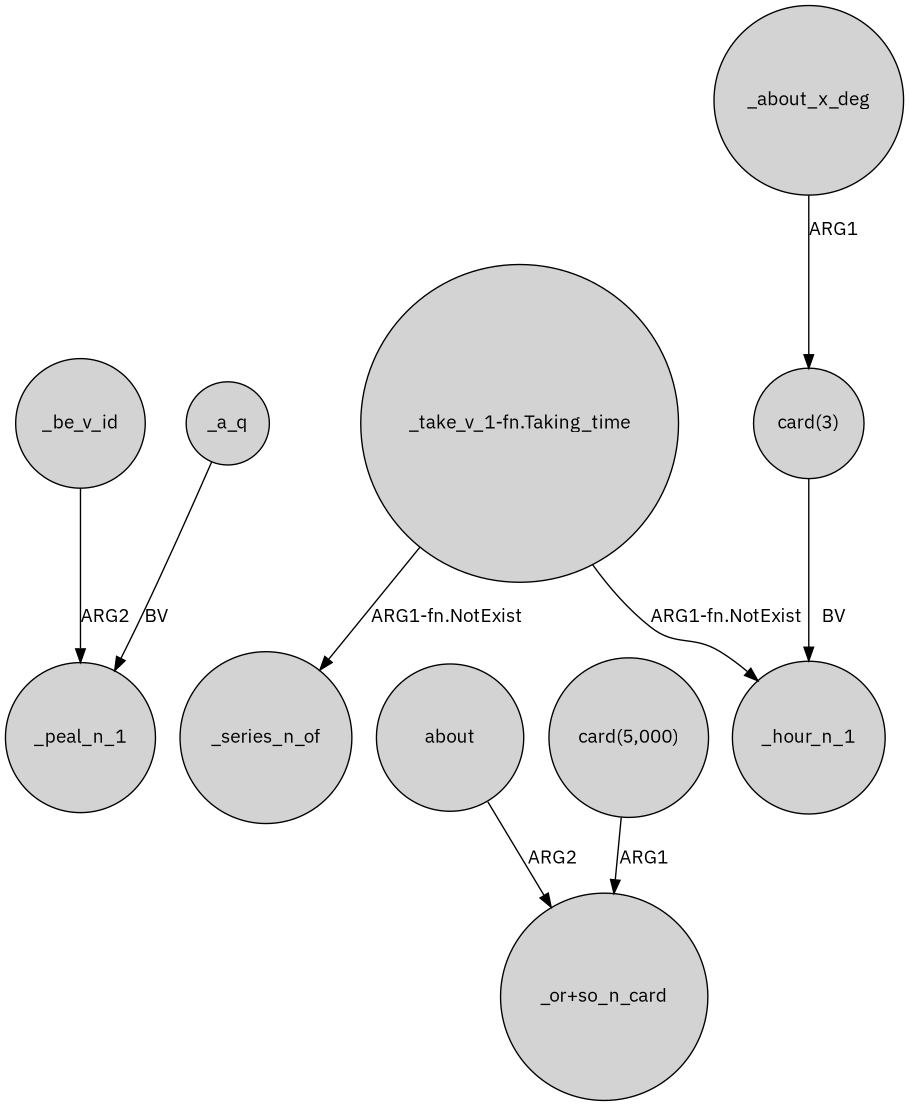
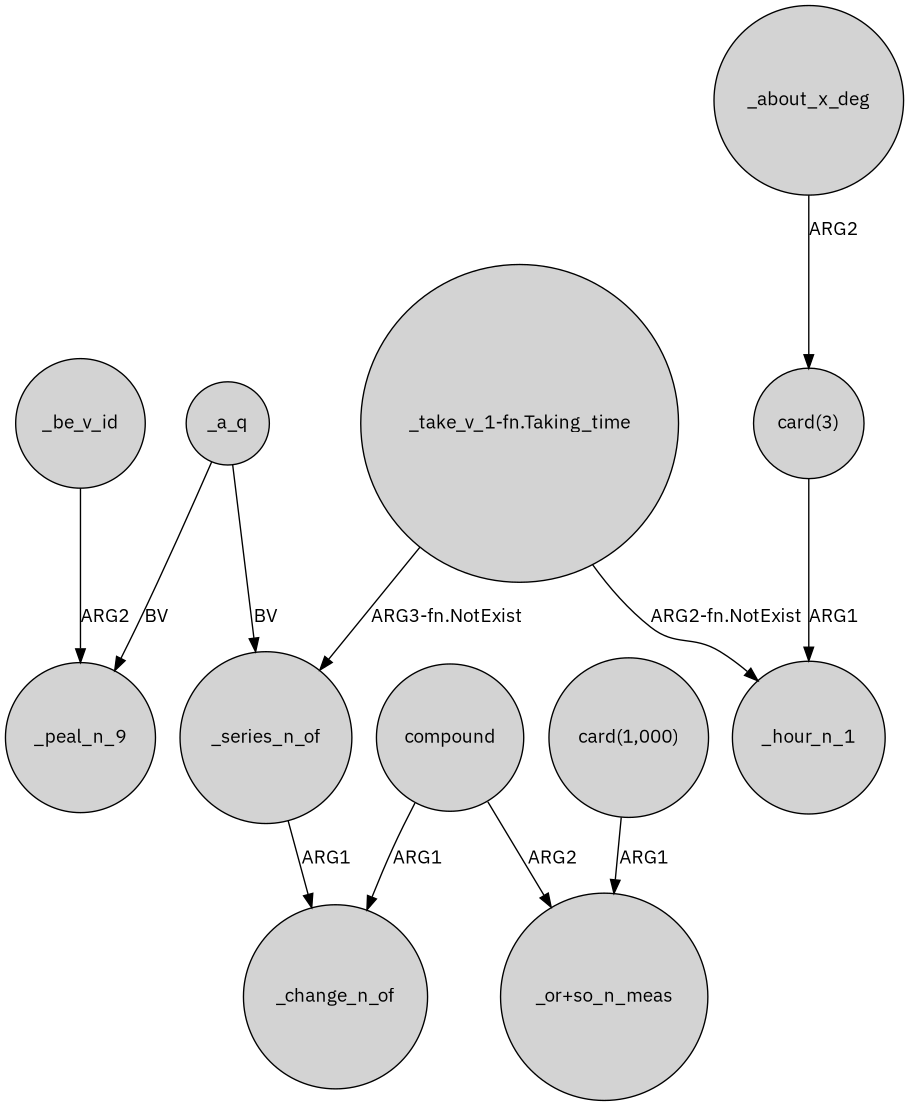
(834, 230) -> (834, 230)
none -> (243, 551)
(447, 617) -> (447, 617)
(727, 617) -> (727, 617)
(834, 617) -> (834, 617)
(80, 738) -> (80, 738)
(450, 738) -> (450, 738)
(629, 738) -> (629, 738)
none -> (336, 997)
(604, 997) -> (604, 997)
